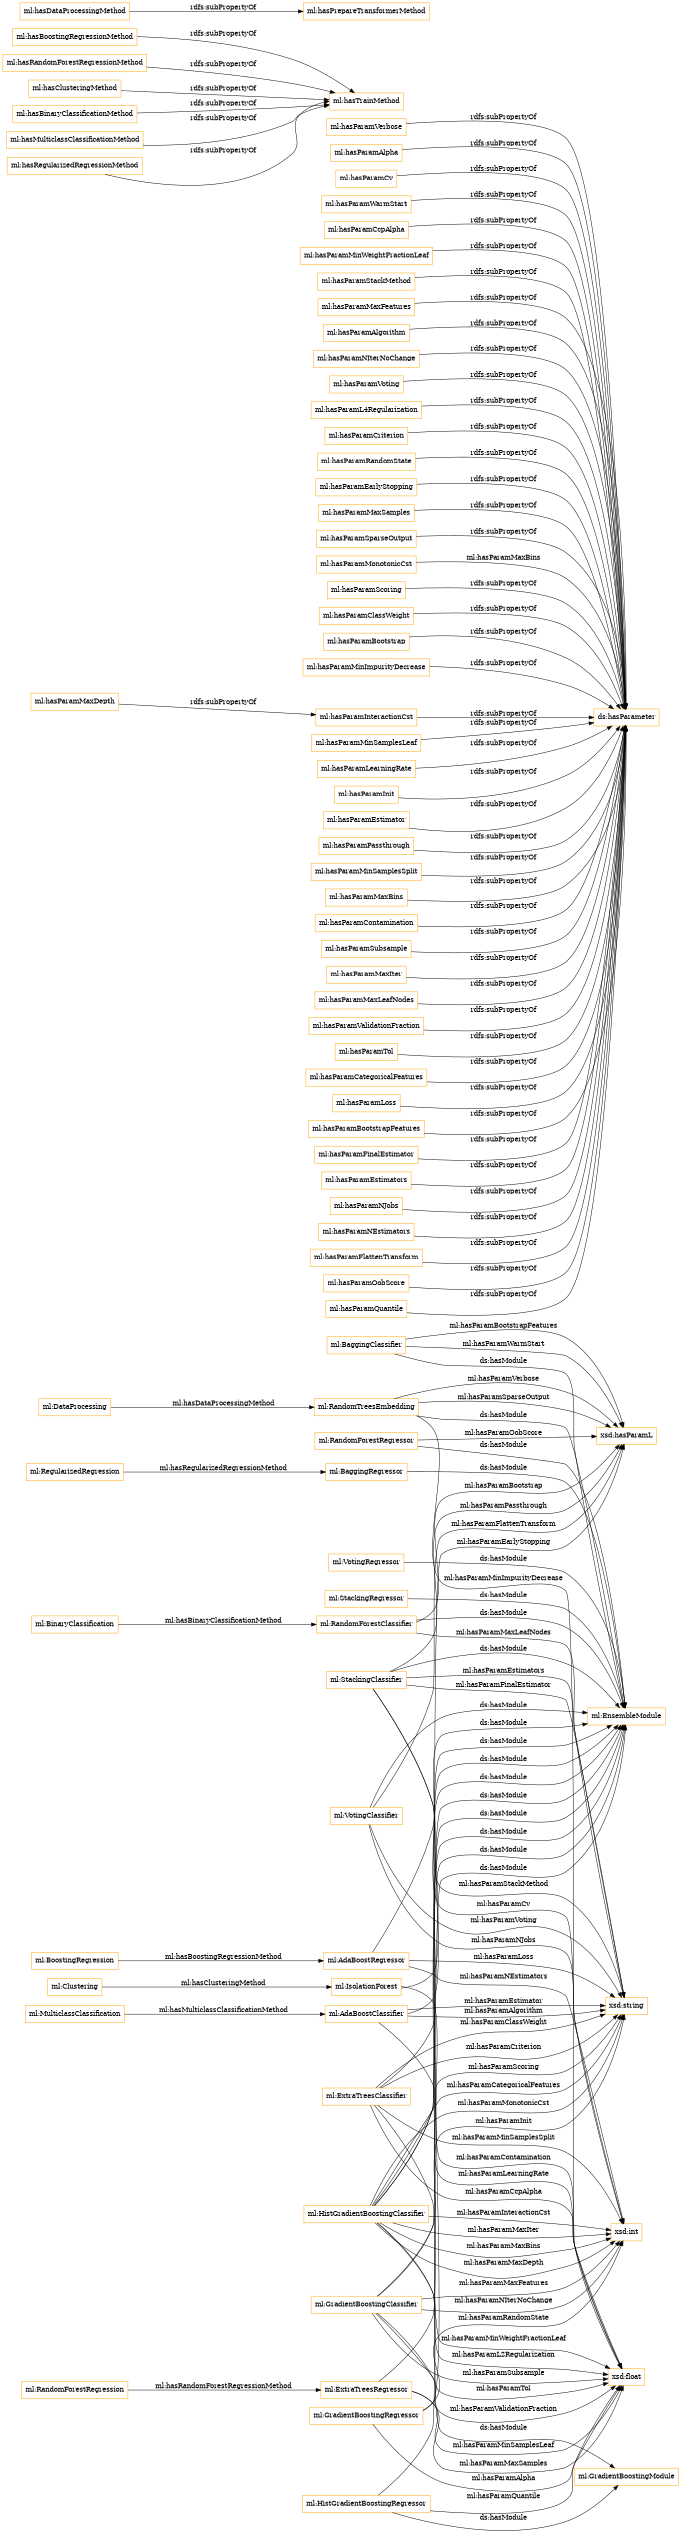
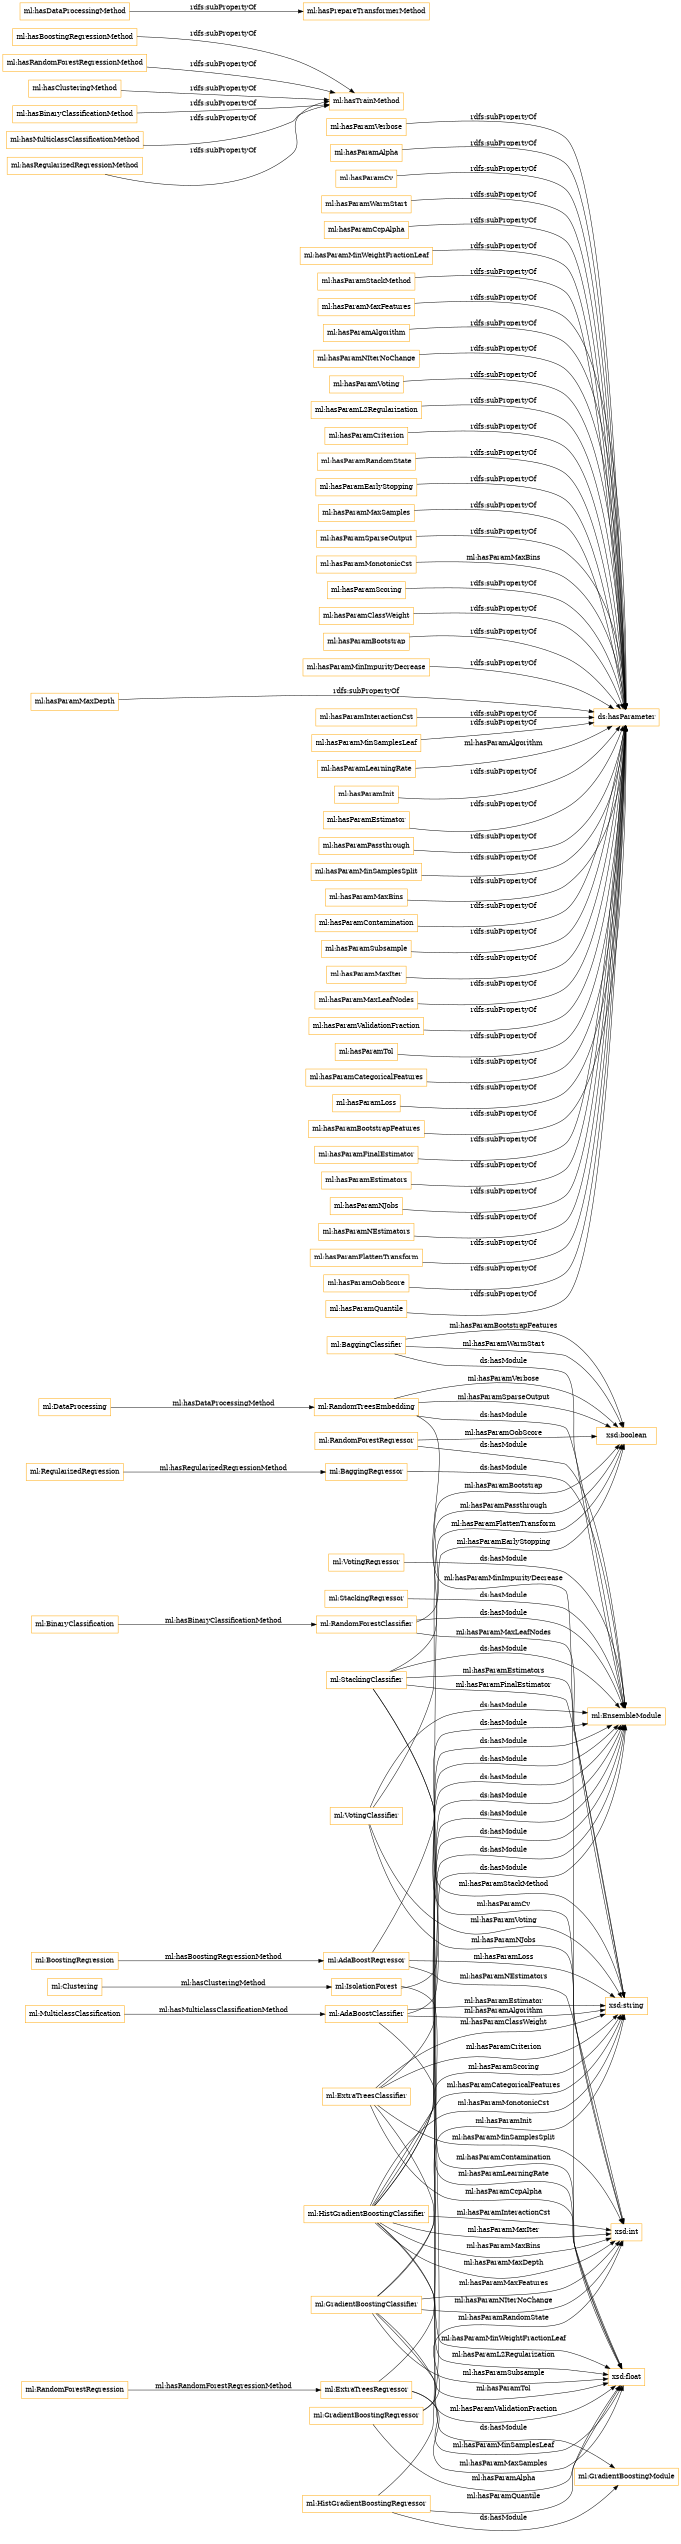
(366, 410) -> (366, 410)
(215, 709) -> (354, 696)
(504, 743) -> (504, 743)
(626, 1436) -> (626, 1436)
